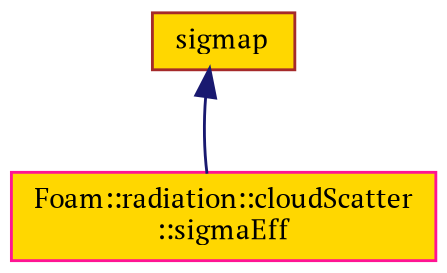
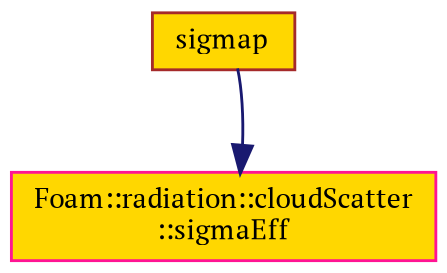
(204, 135) -> (242, 106)
